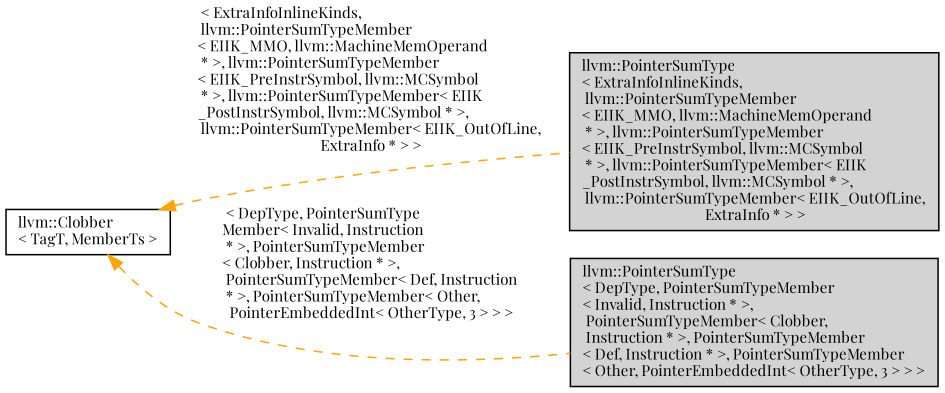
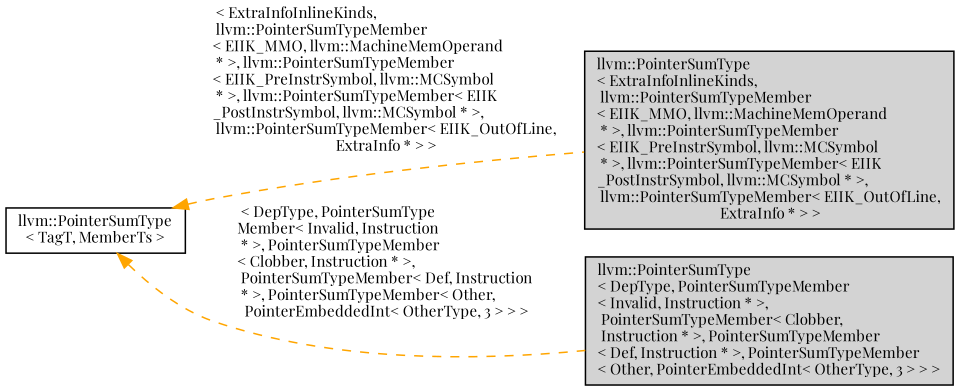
(88, 232) -> (96, 231)
